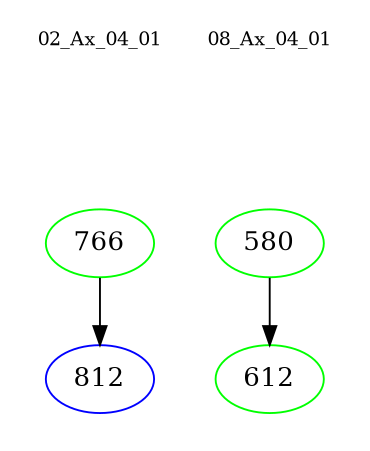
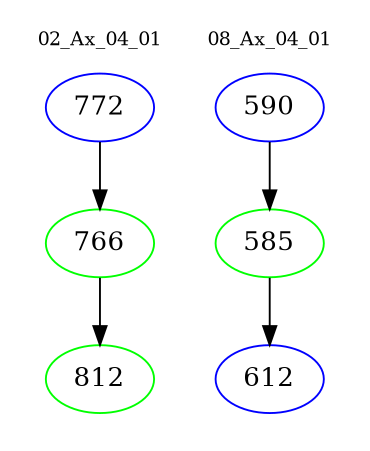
none -> (100, 108)
none -> (270, 108)
(270, 243) -> (270, 243)
(100, 379) -> (100, 379)
(270, 379) -> (270, 379)
